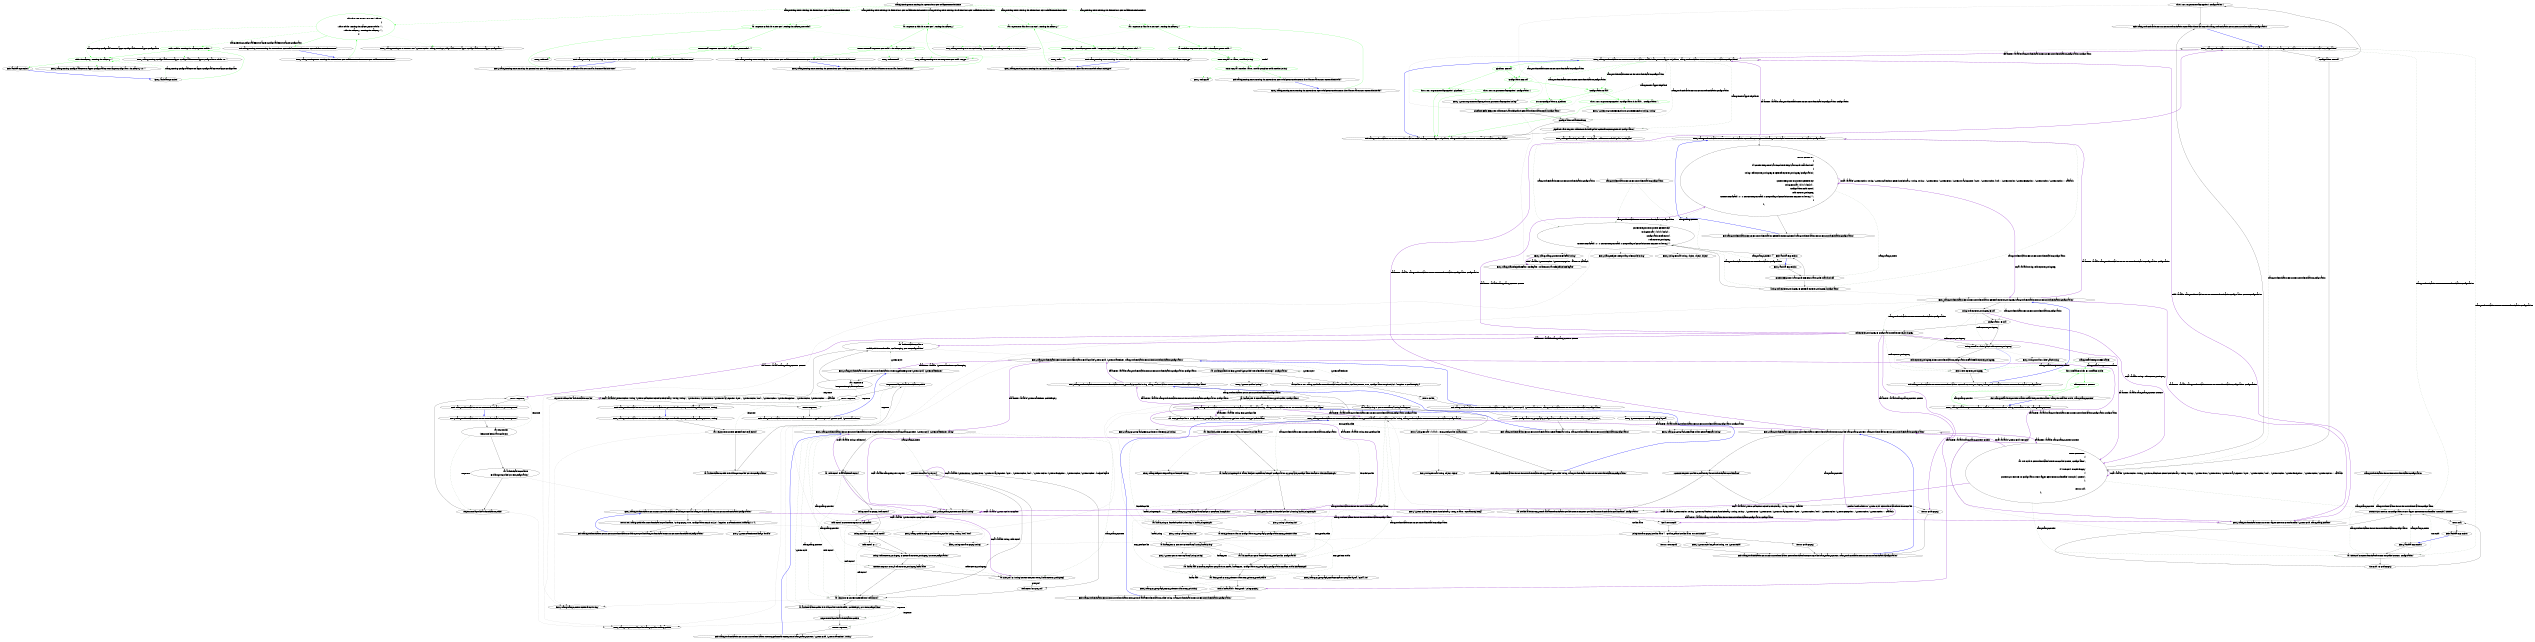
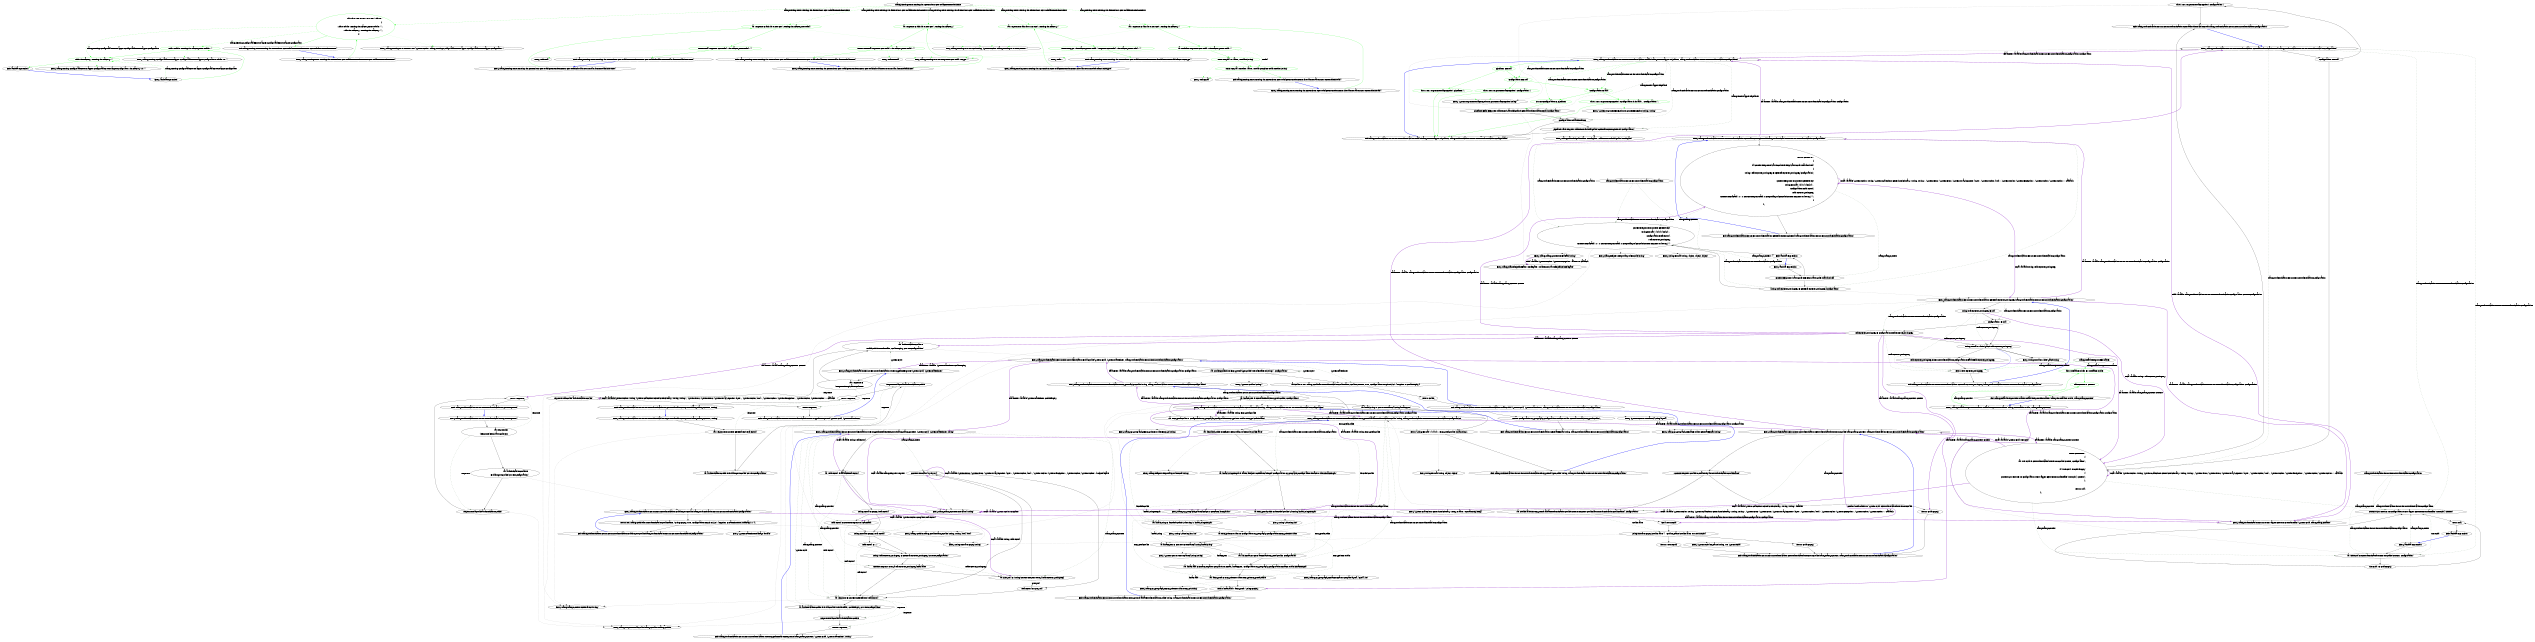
(2014, 353) -> (2014, 353)
